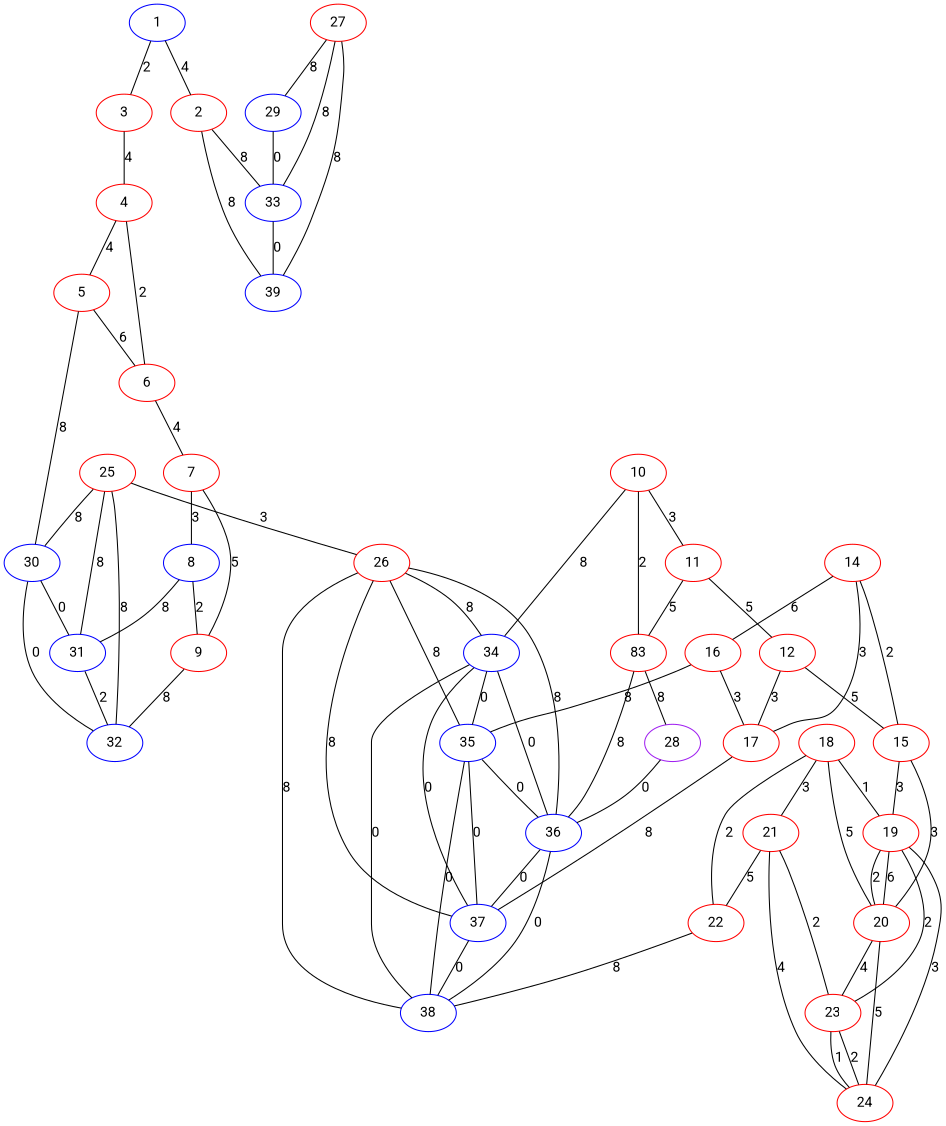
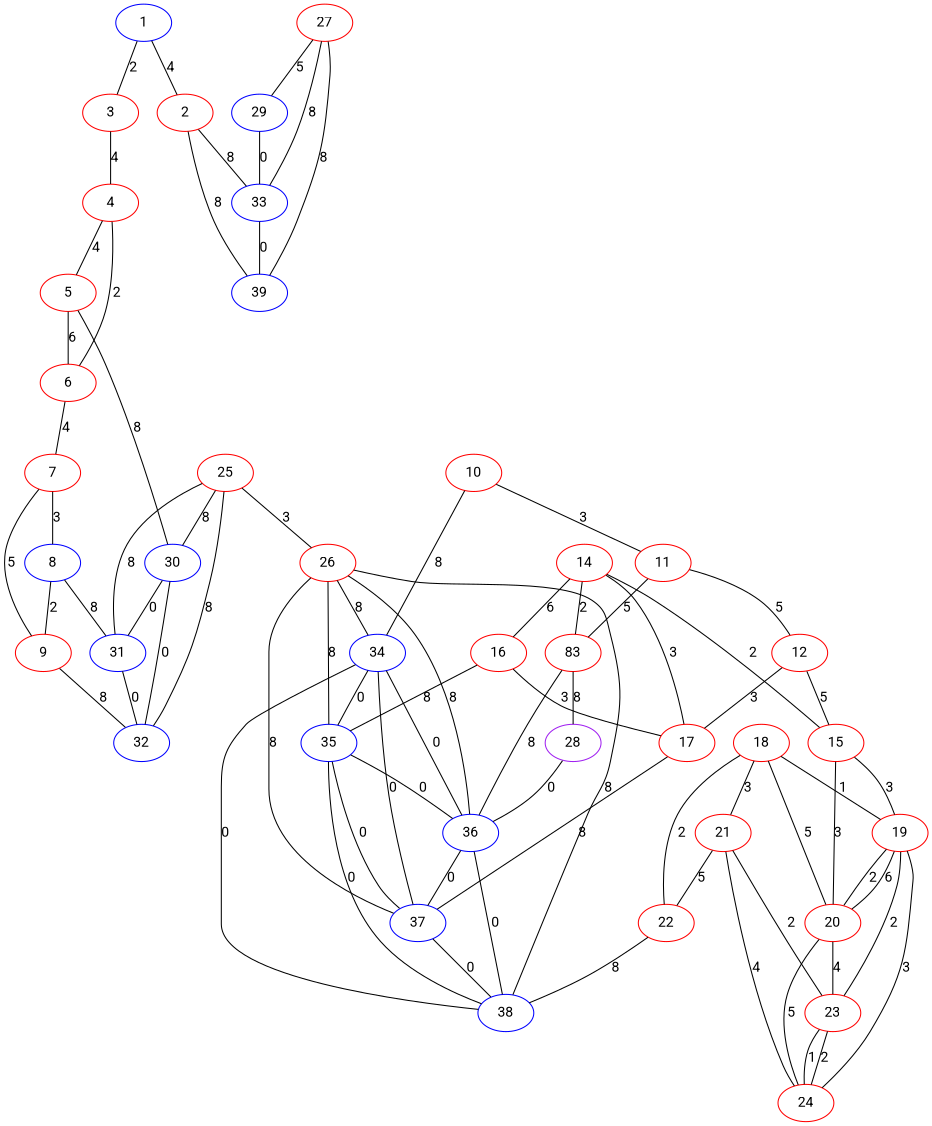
(314, 68) -> (300, 68)
(638, 563) -> (579, 608)
(103, 698) -> (135, 698)
